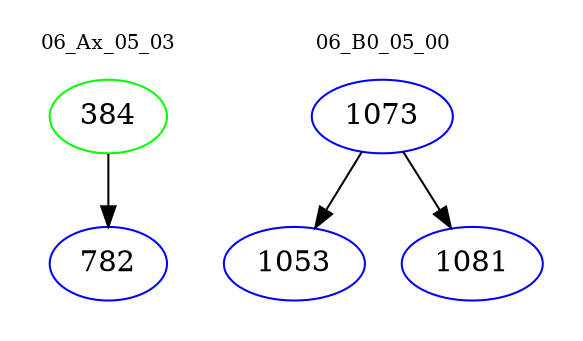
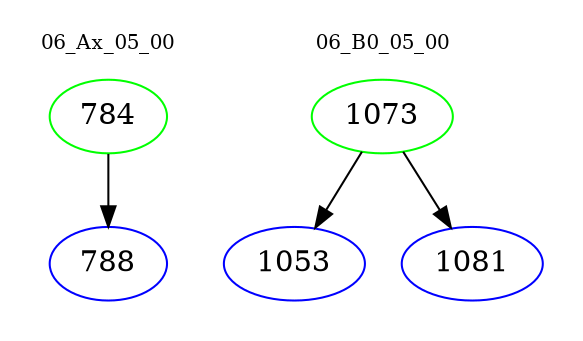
(108, 44) -> (108, 44)
(108, 117) -> (108, 117)
(382, 117) -> (382, 117)
(108, 264) -> (108, 264)
